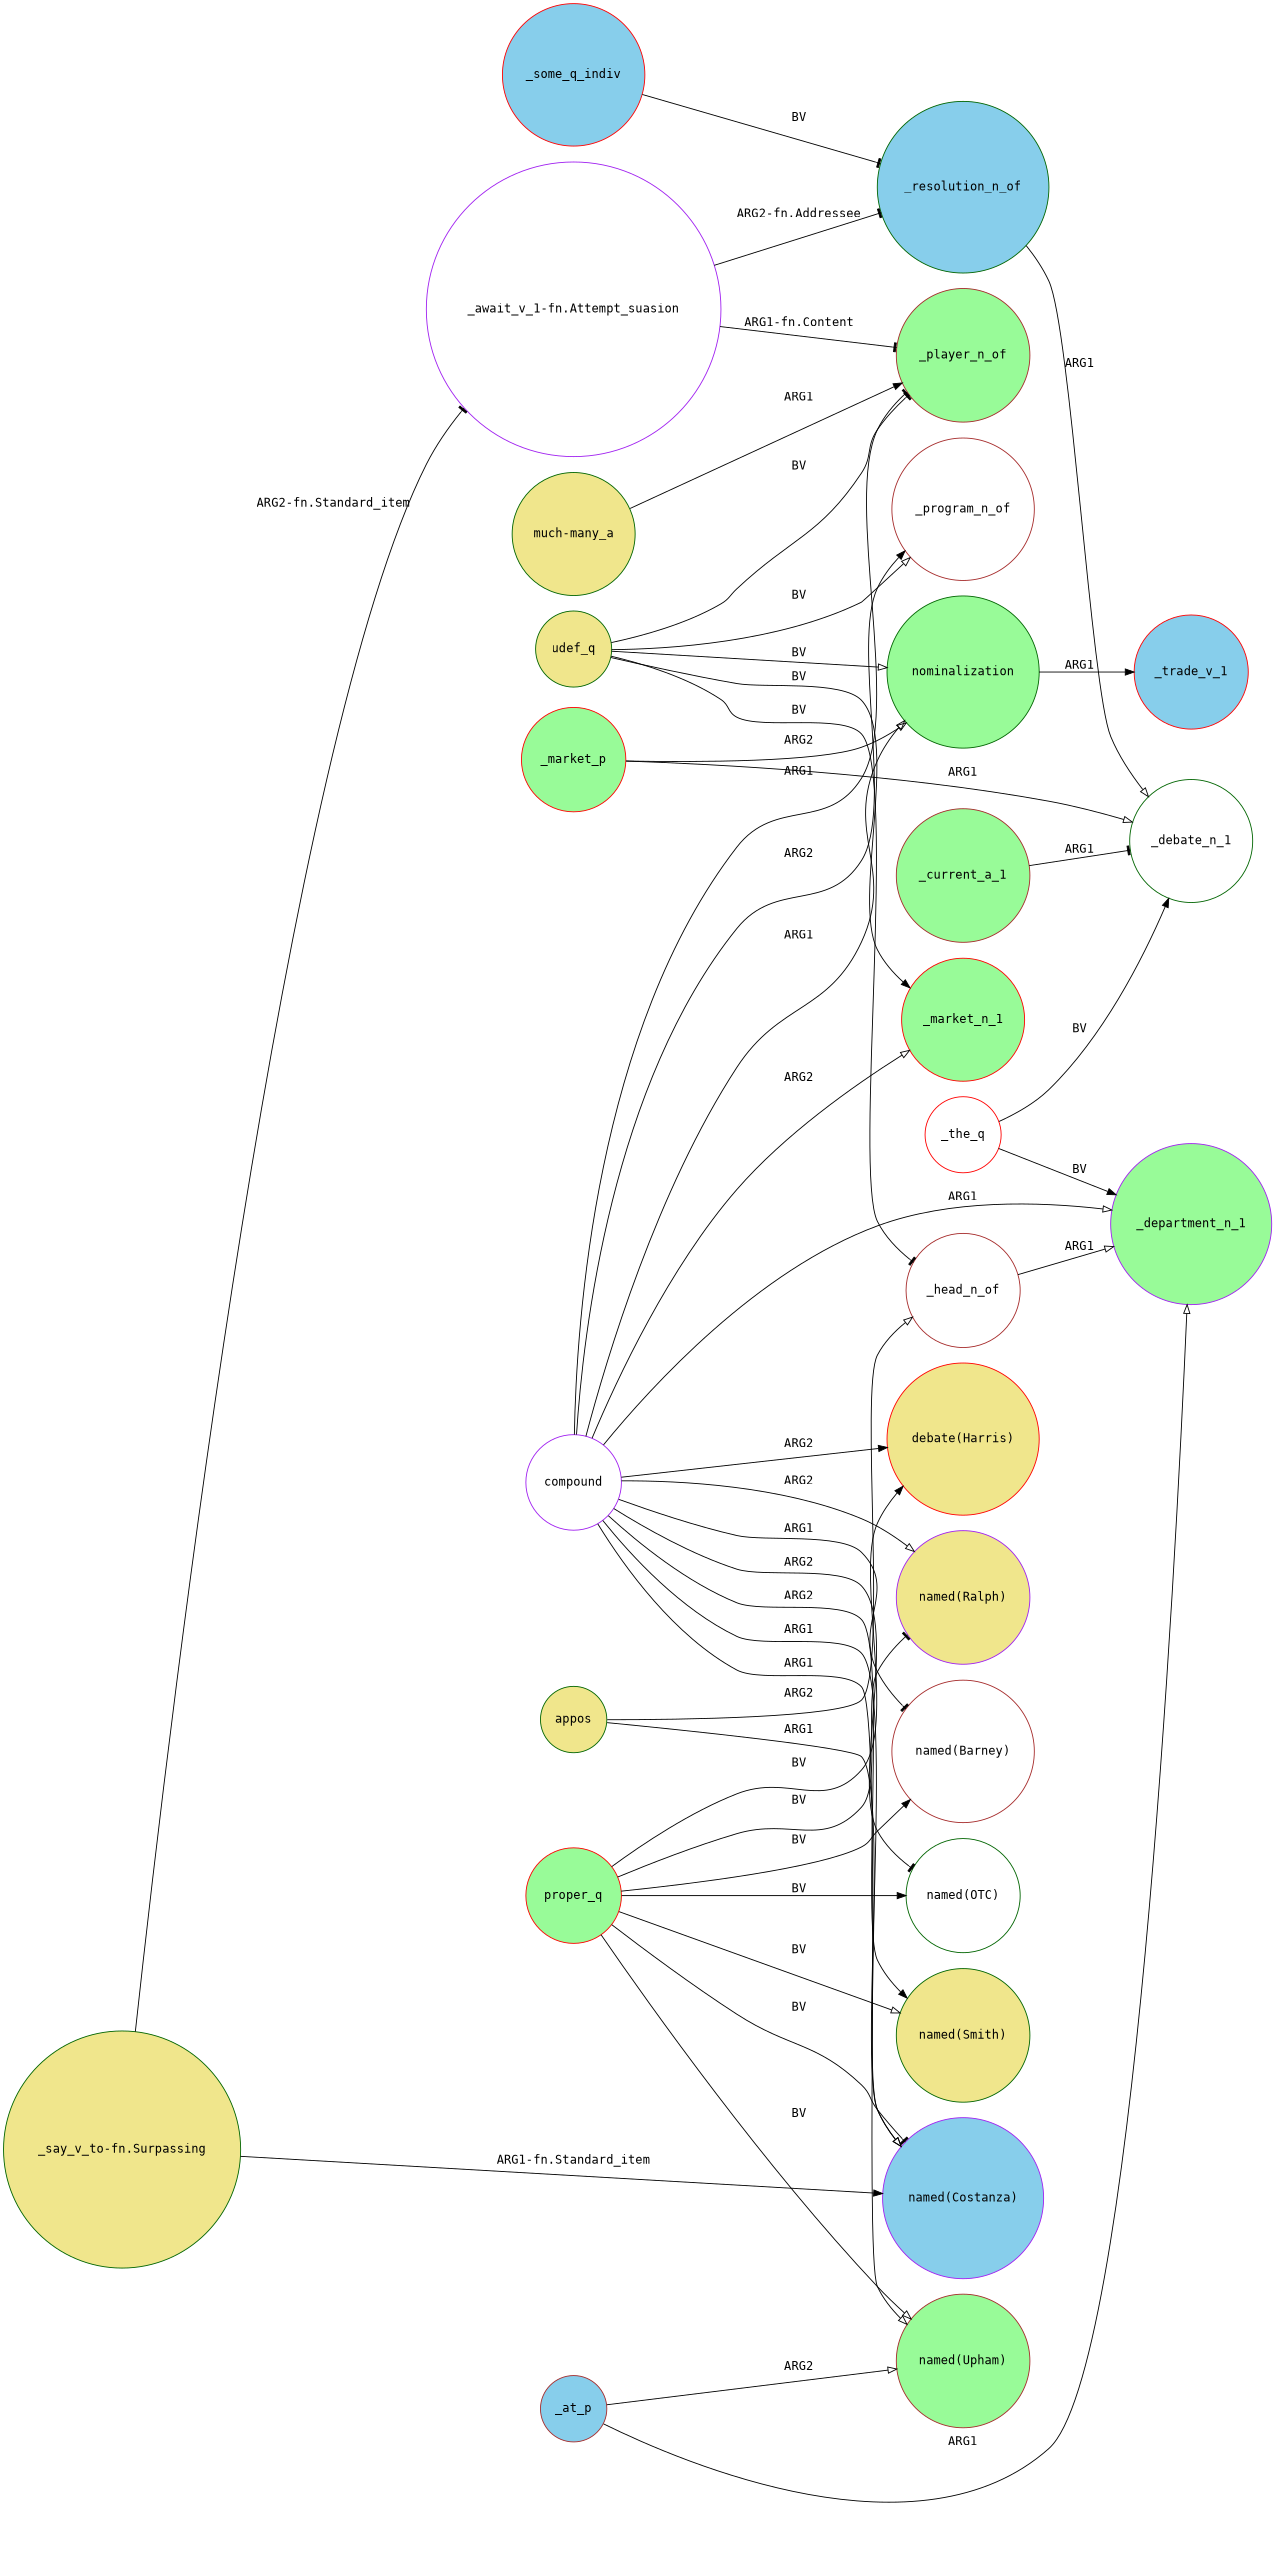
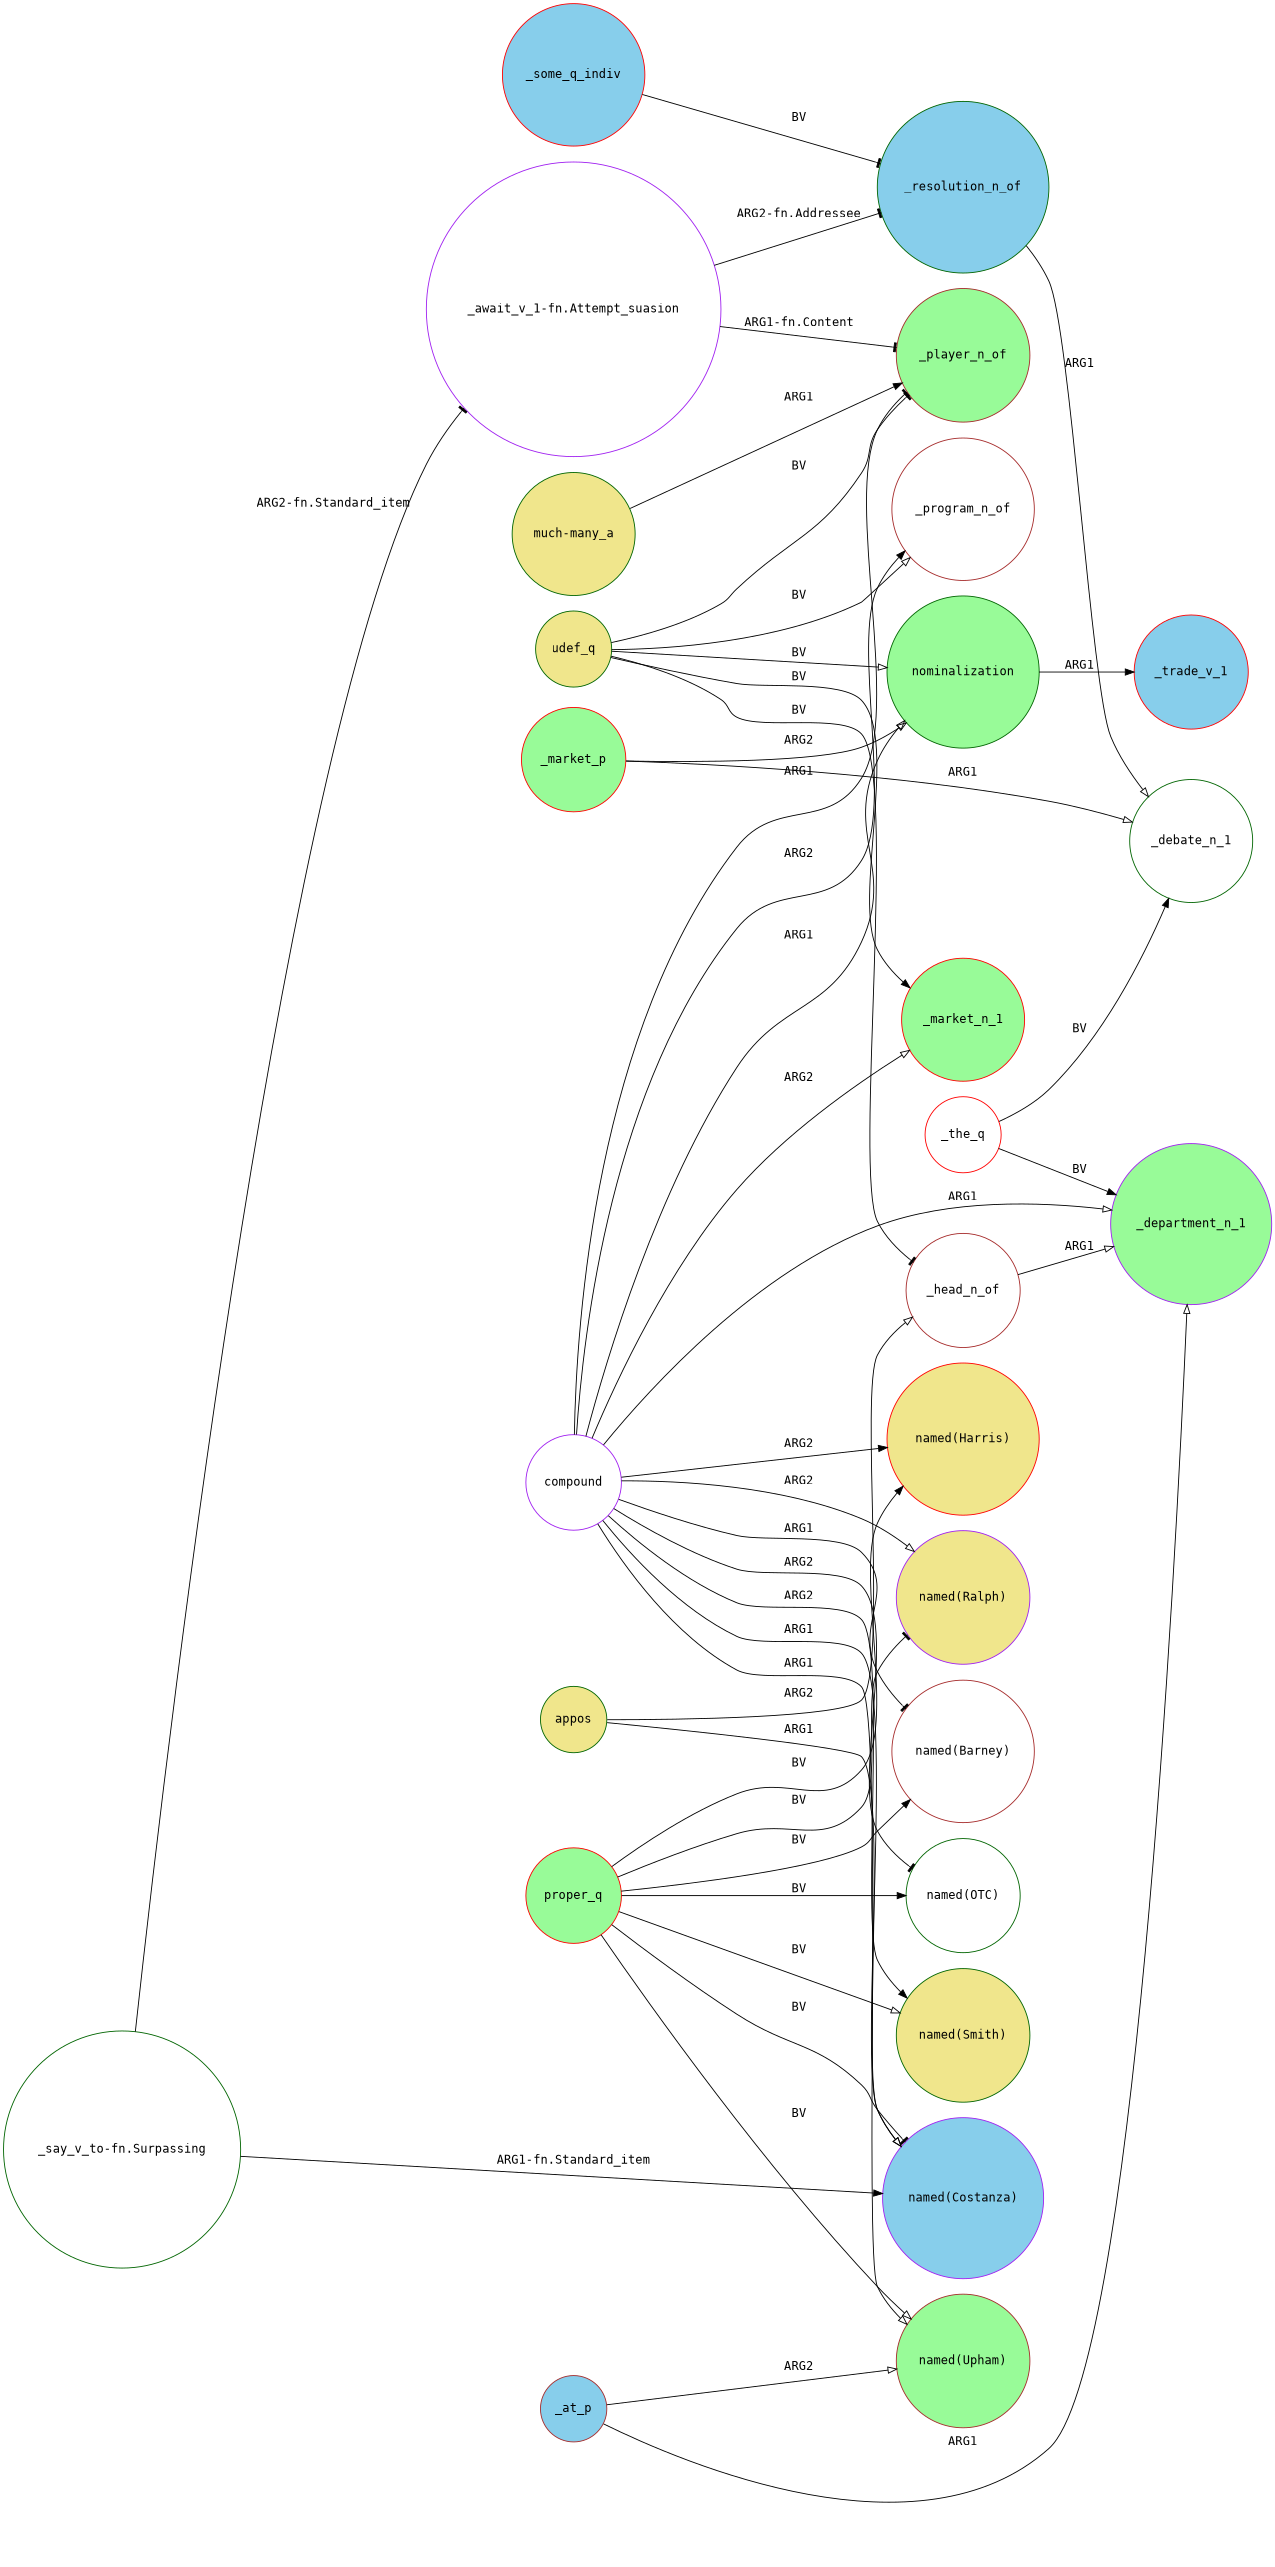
(963, 876) -> none
(963, 1439) -> (963, 1439)
(122, 2150) -> (122, 2150)
